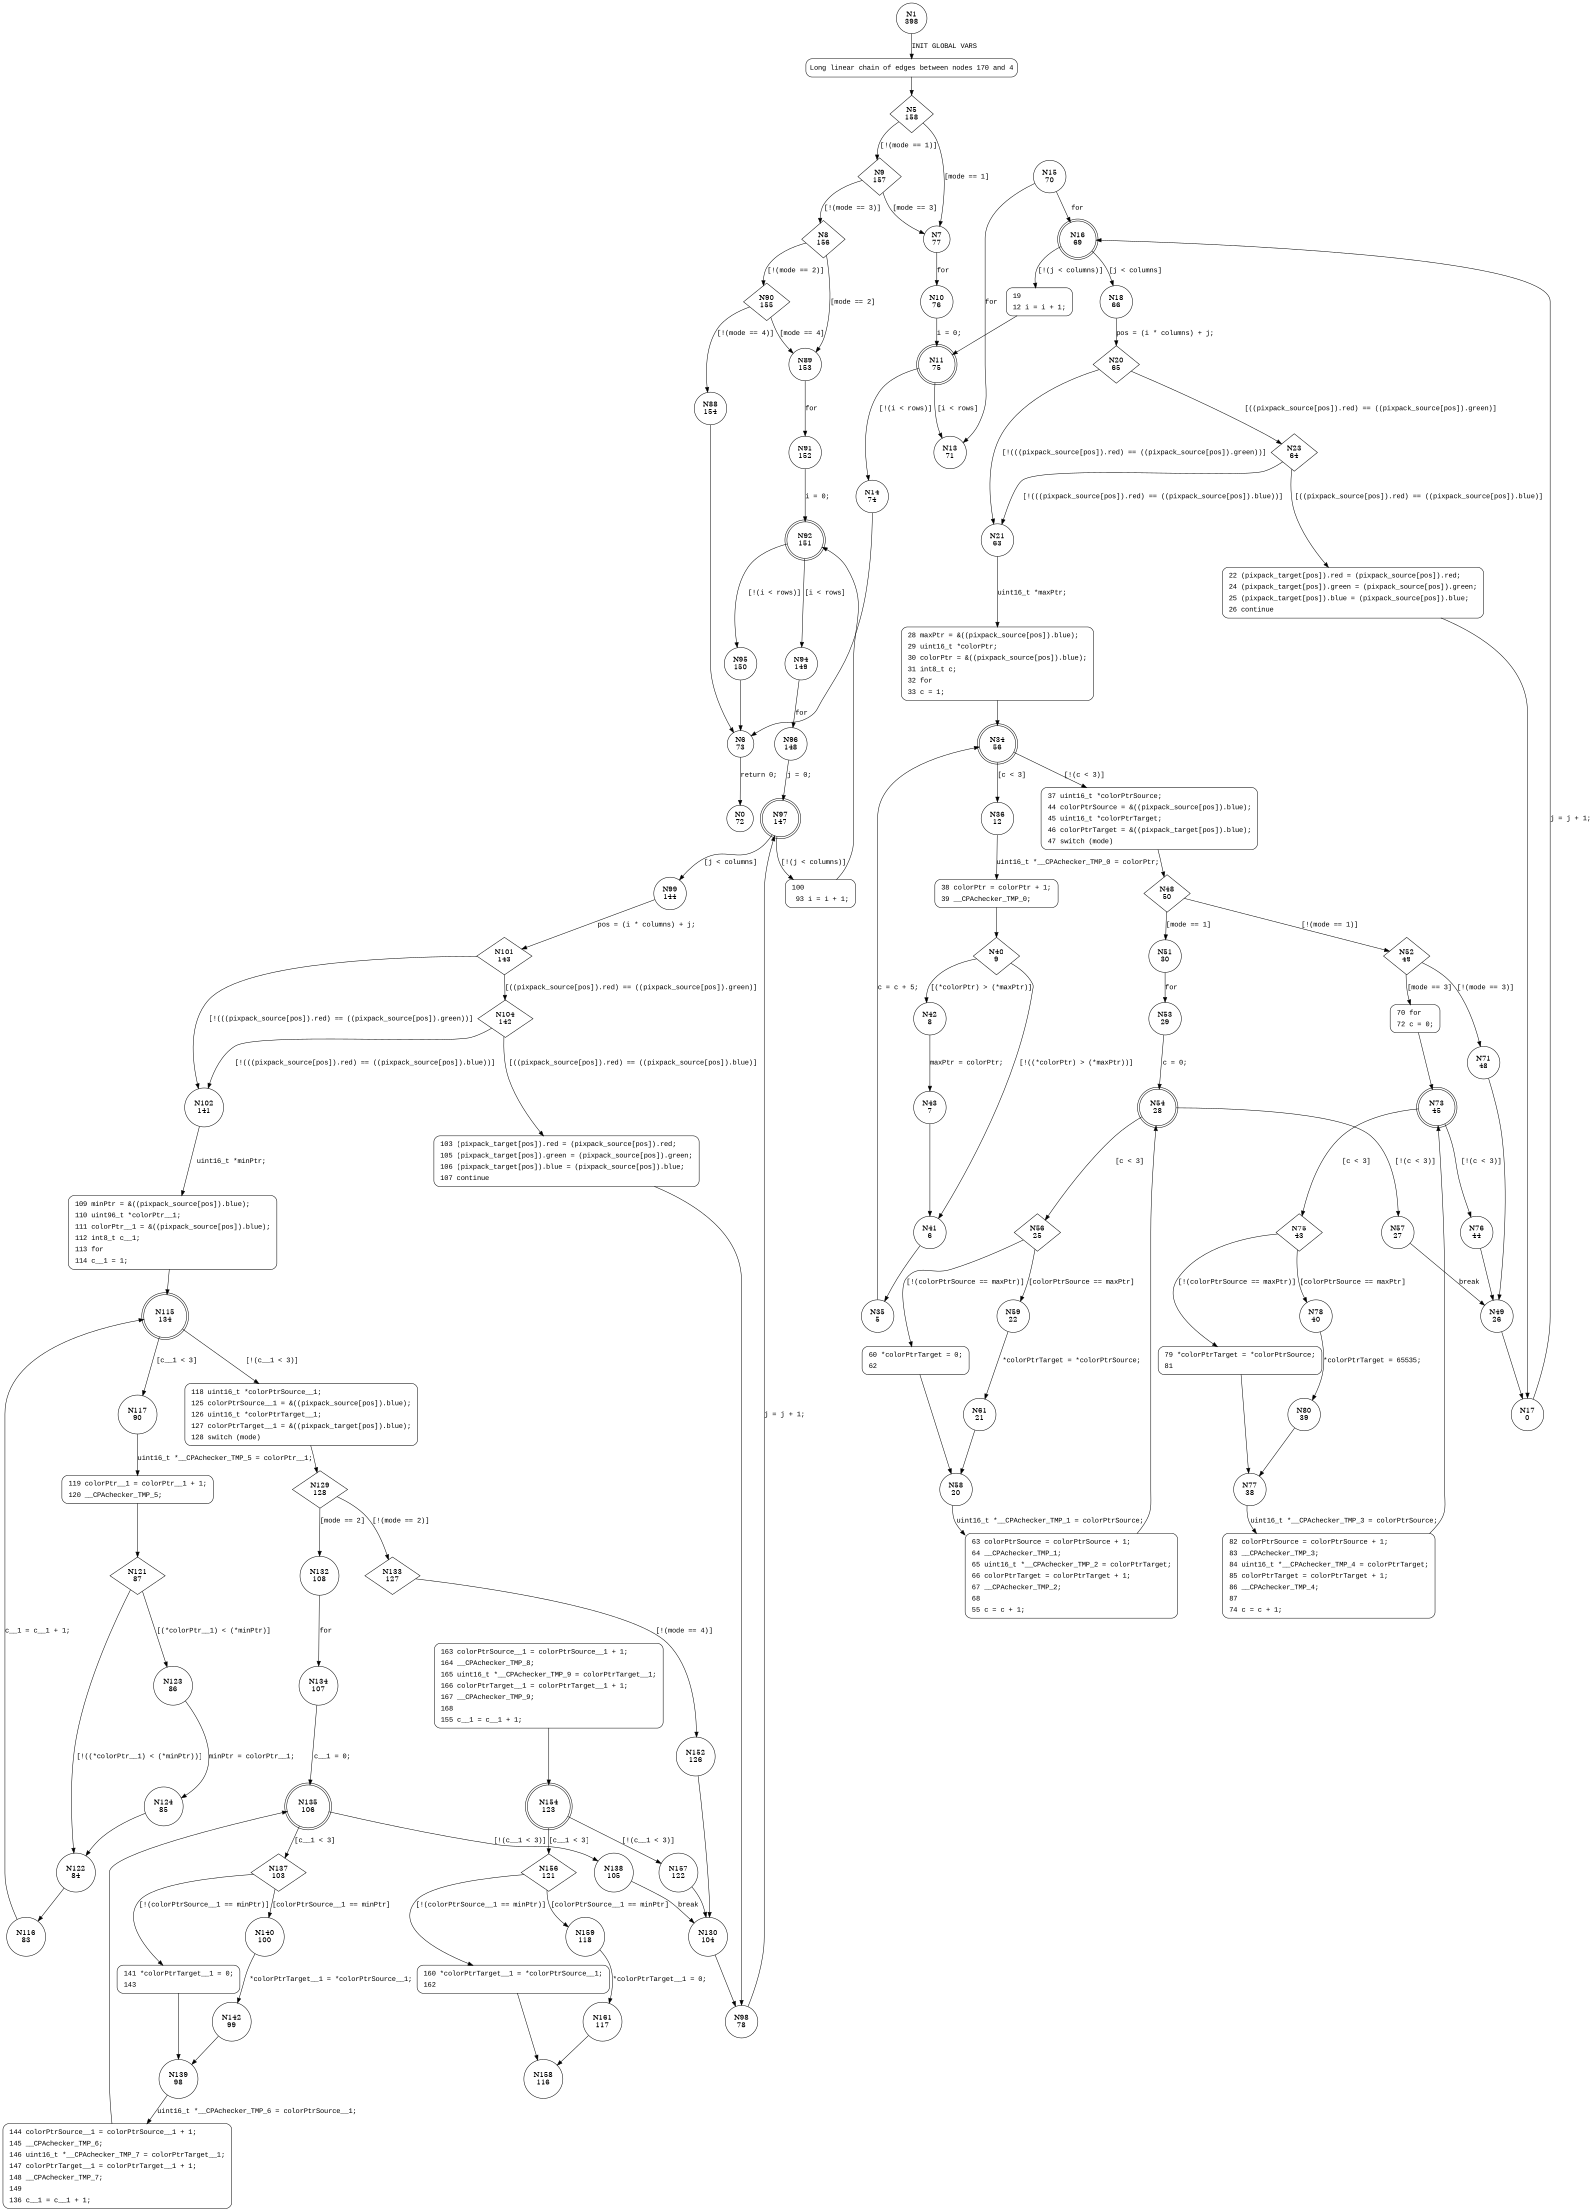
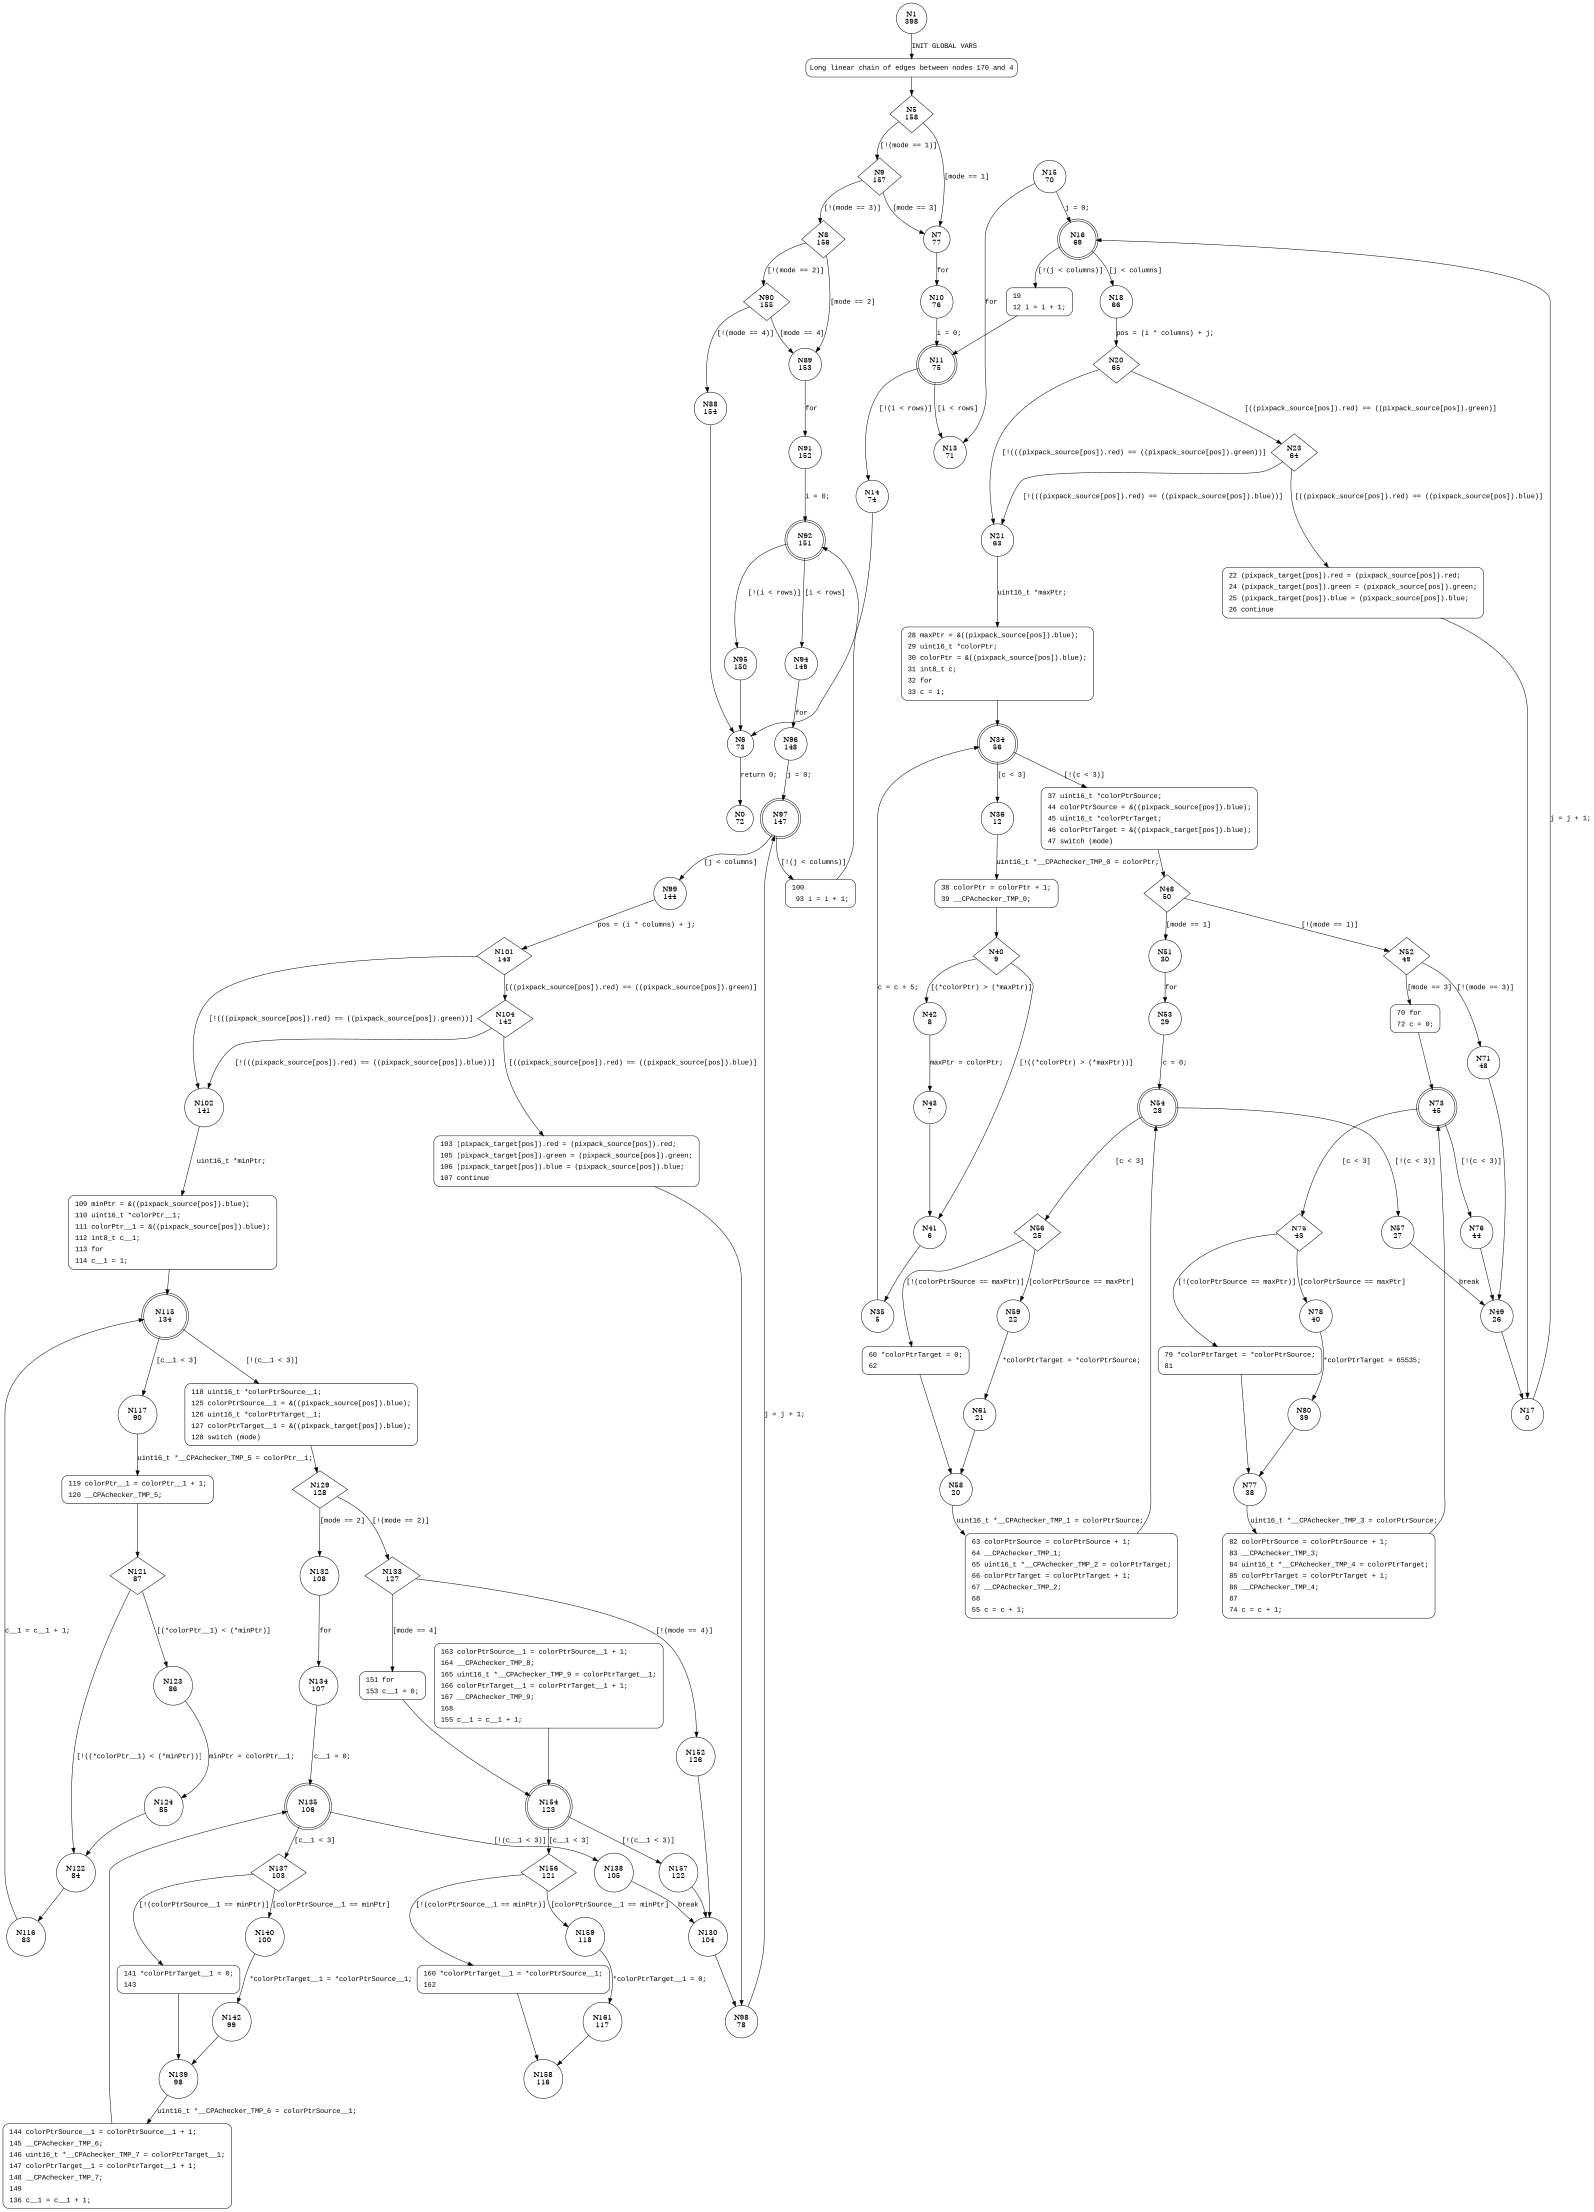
(1077, 208) -> (1077, 208)
(136, 1215) -> (136, 1215)
none -> (392, 1686)
